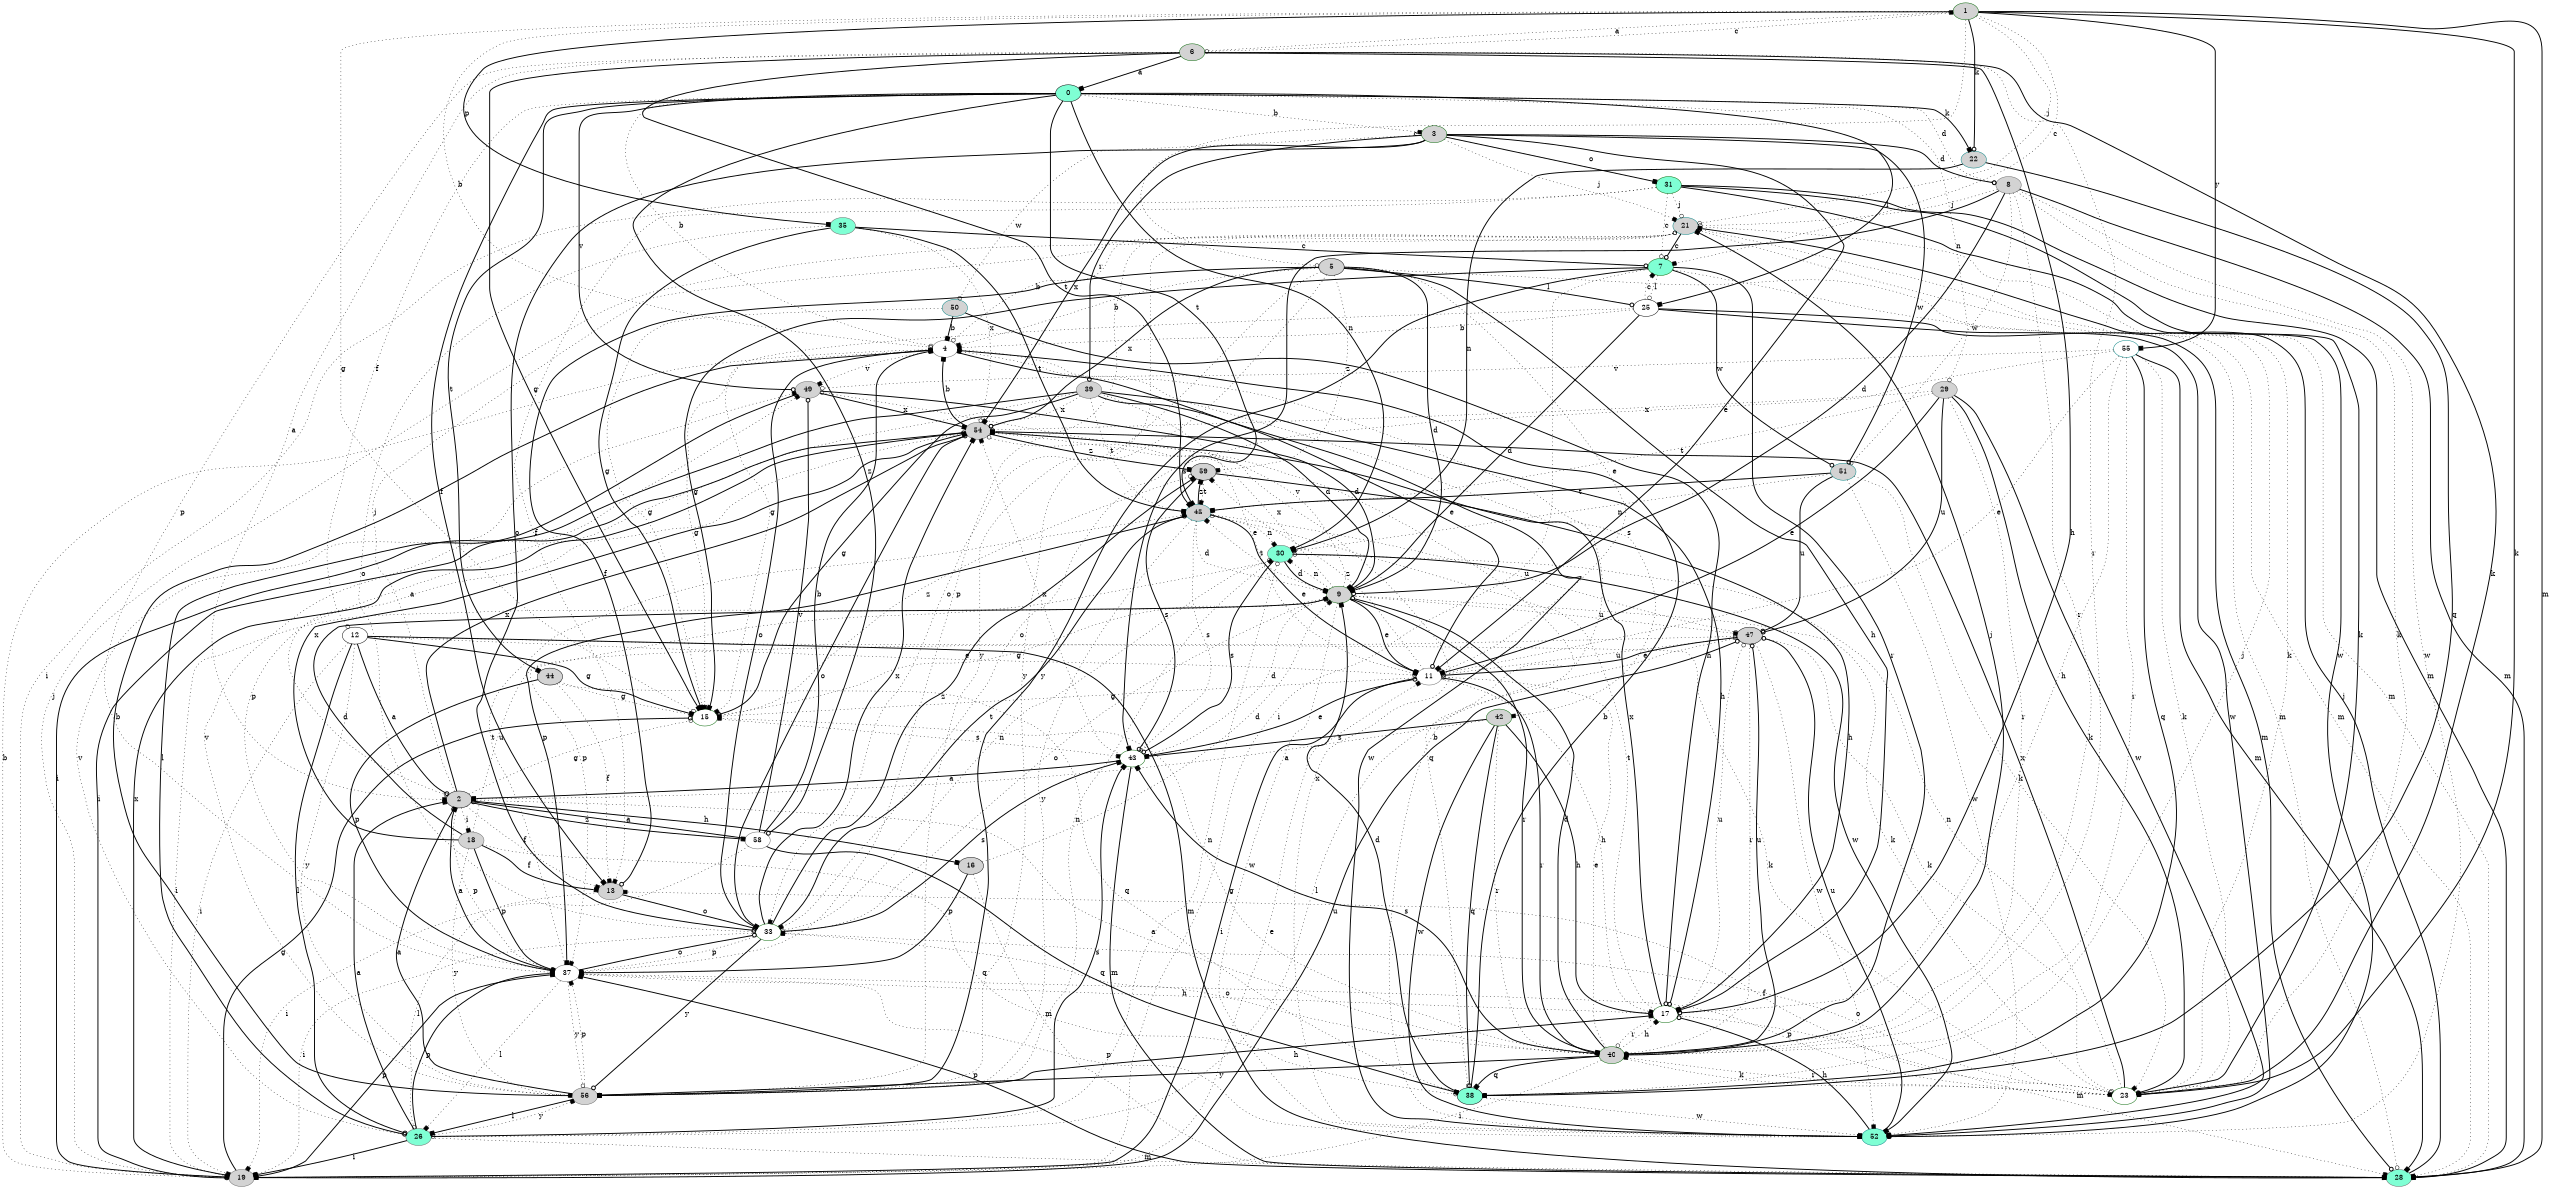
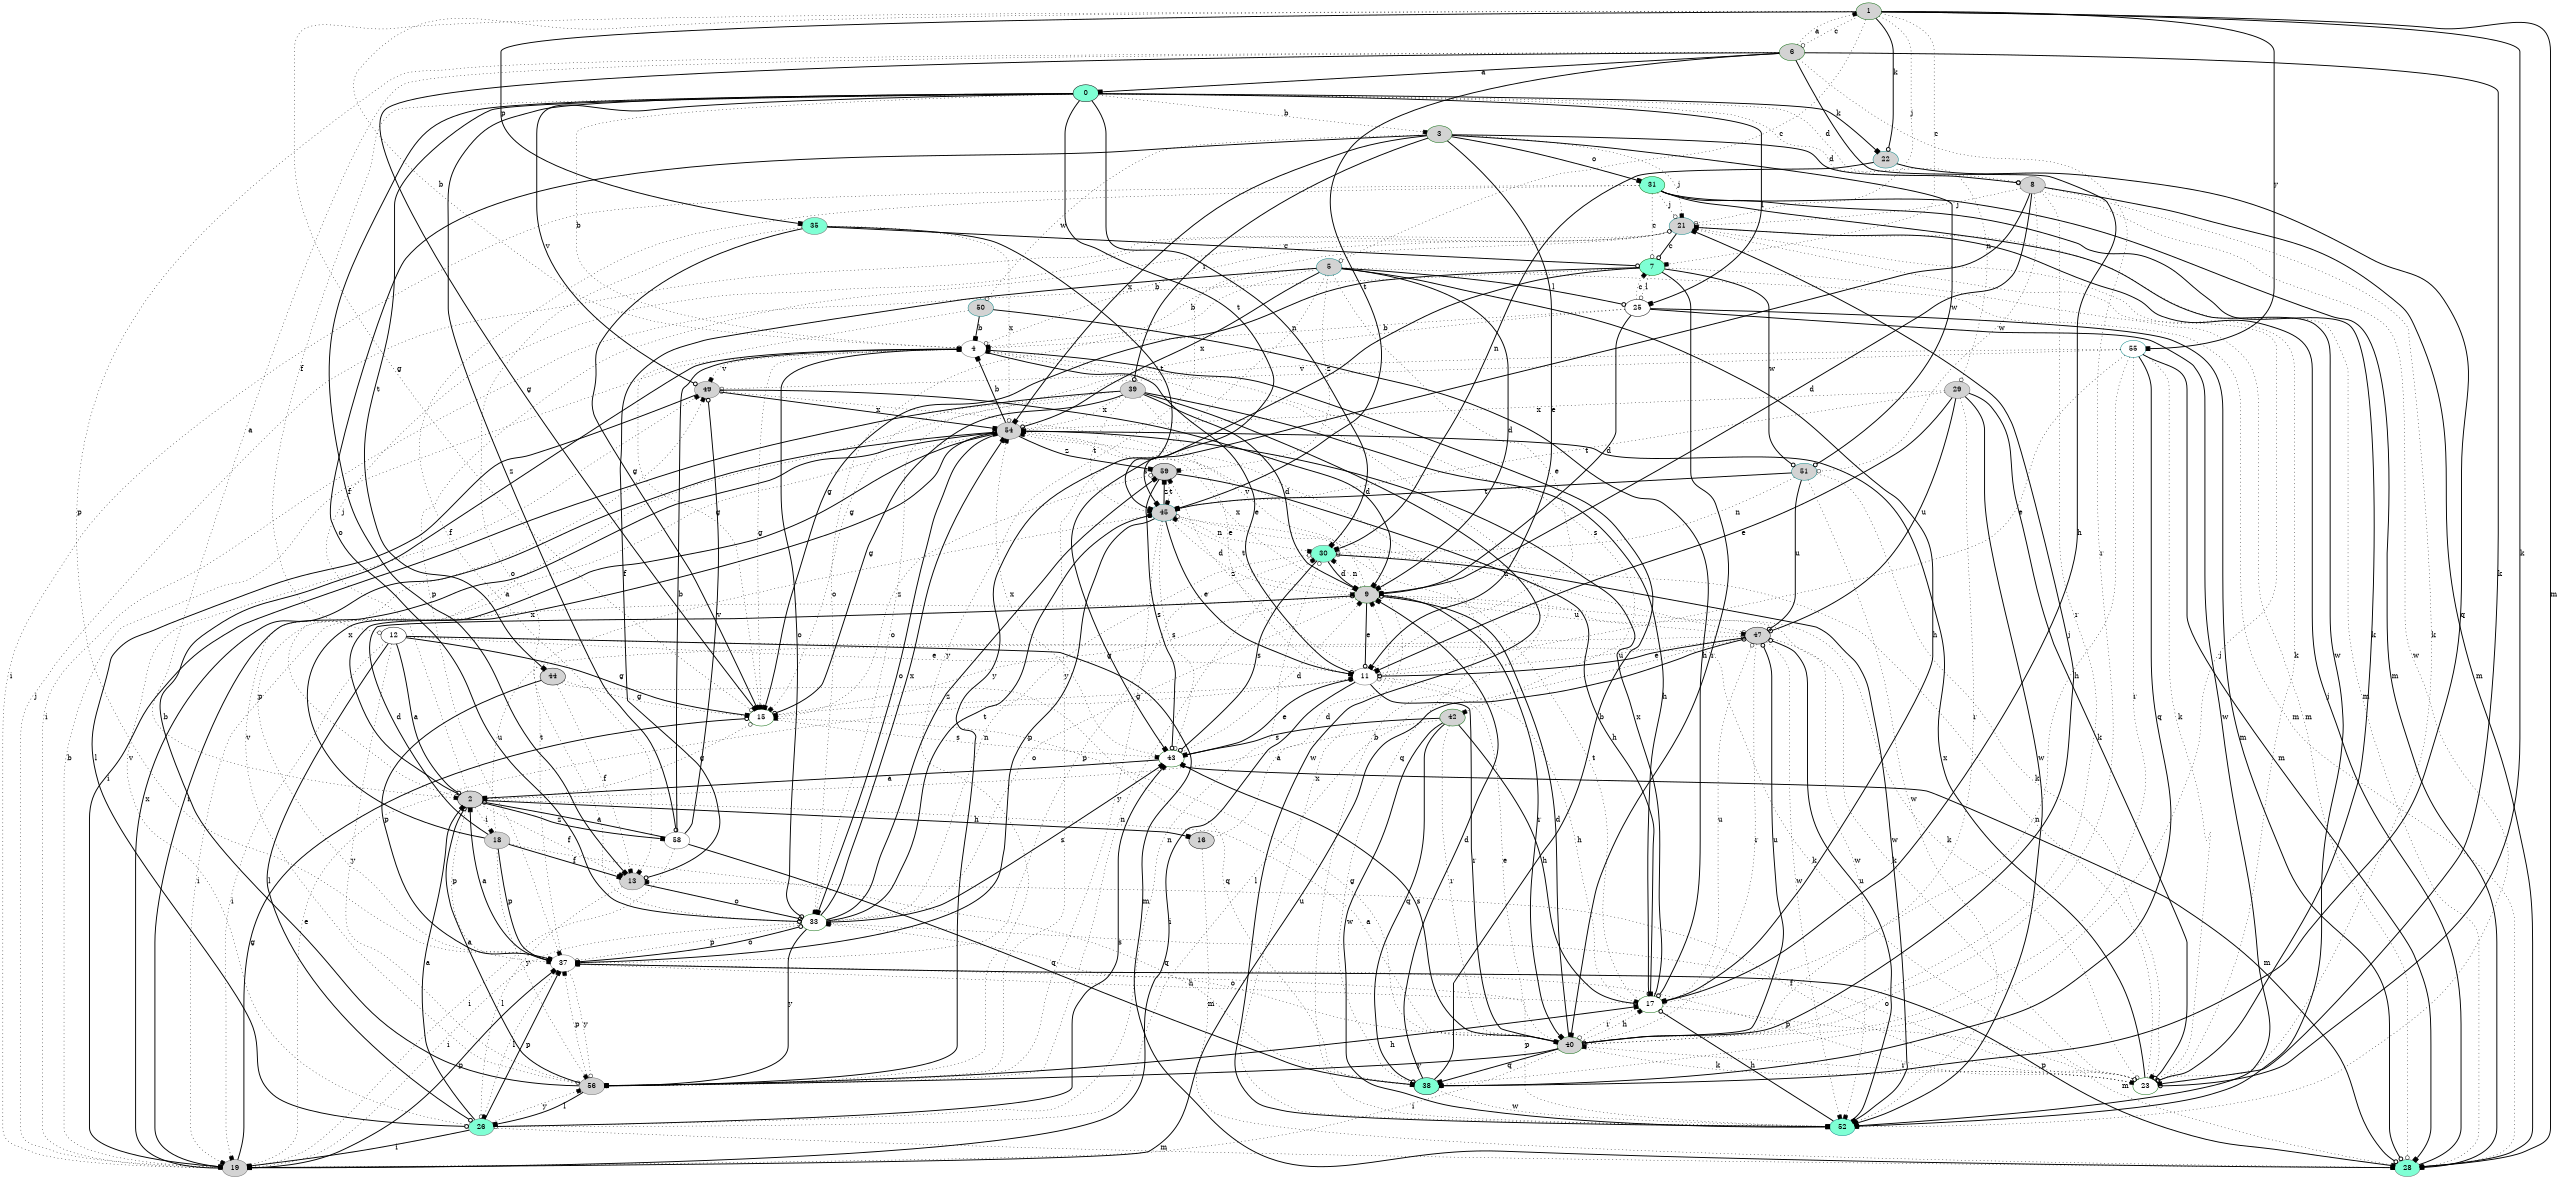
(1332, 267) -> (1329, 267)
(796, 968) -> none
